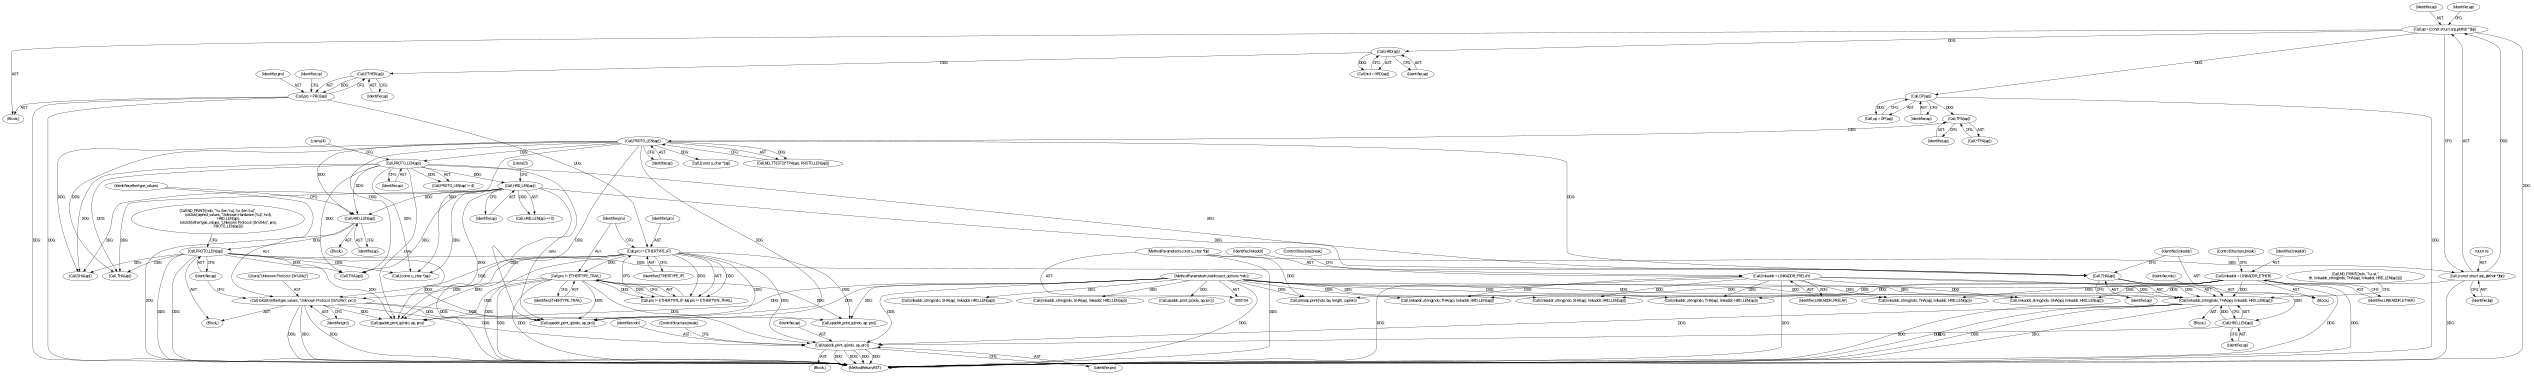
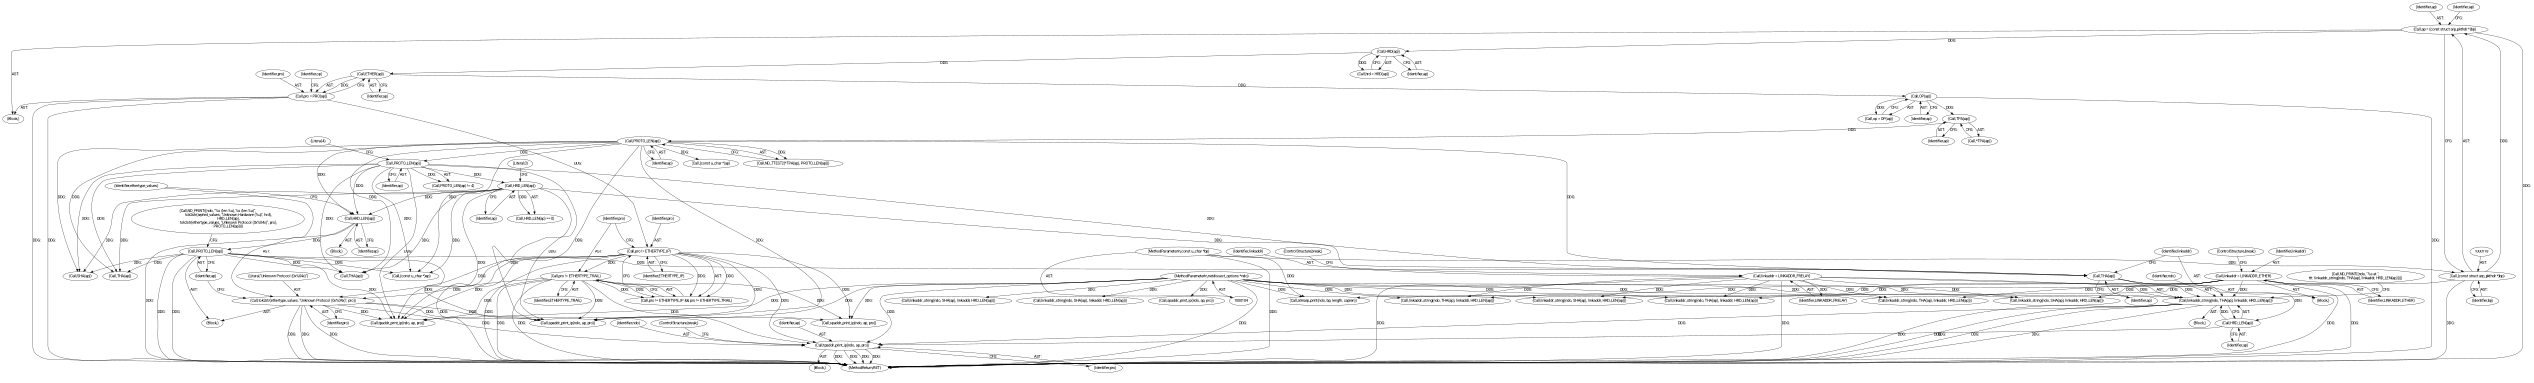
(2178, 64) -> (1146, 85)
(1228, 287) -> (1221, 293)
